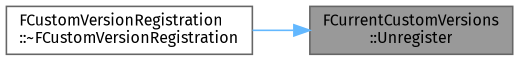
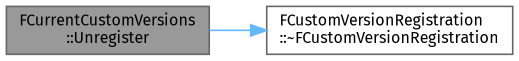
(273, 30) -> (230, 30)
